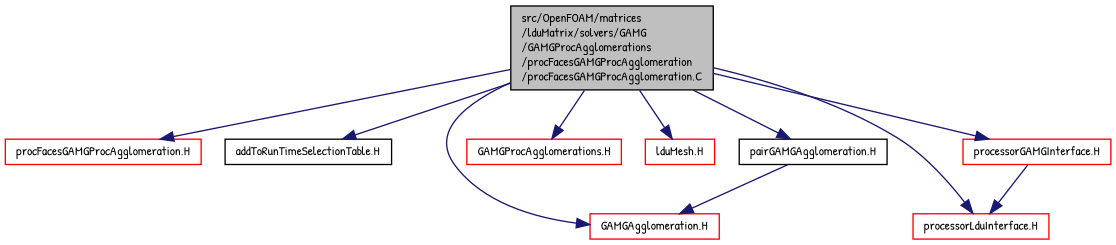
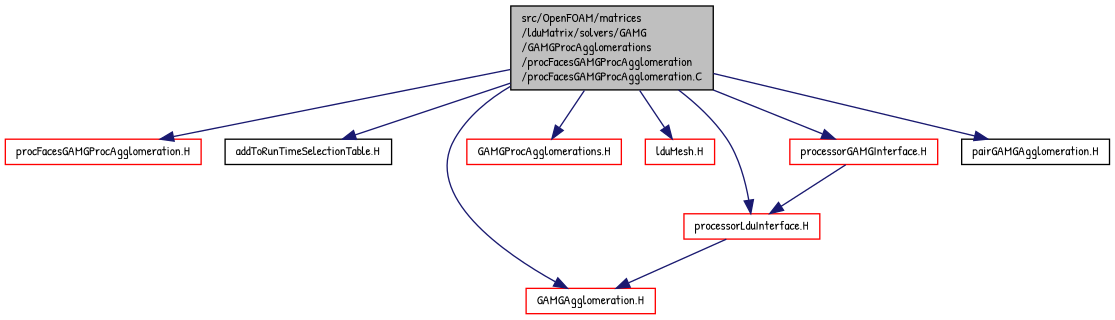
(740, 186) -> (678, 261)
